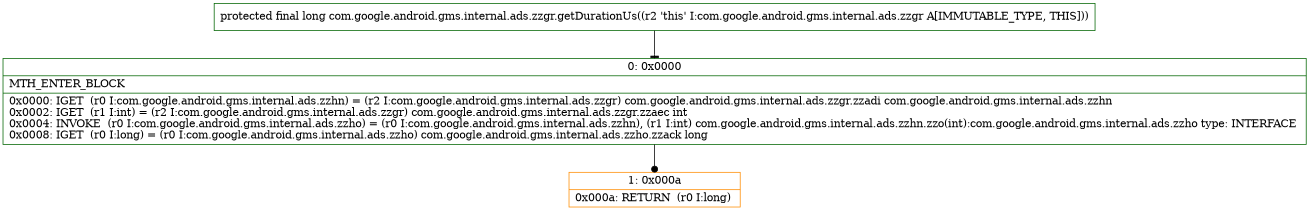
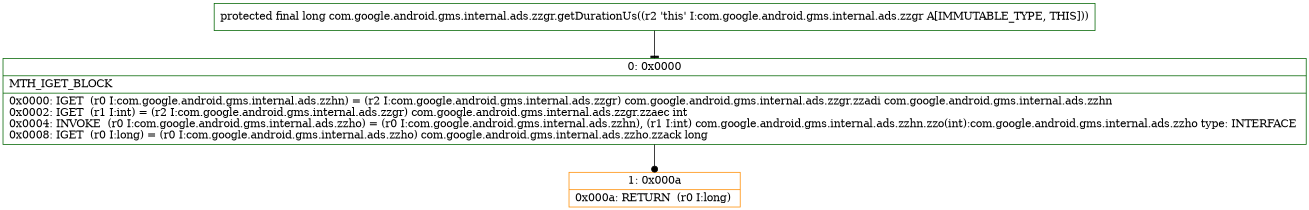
(67, 84) -> (61, 84)
